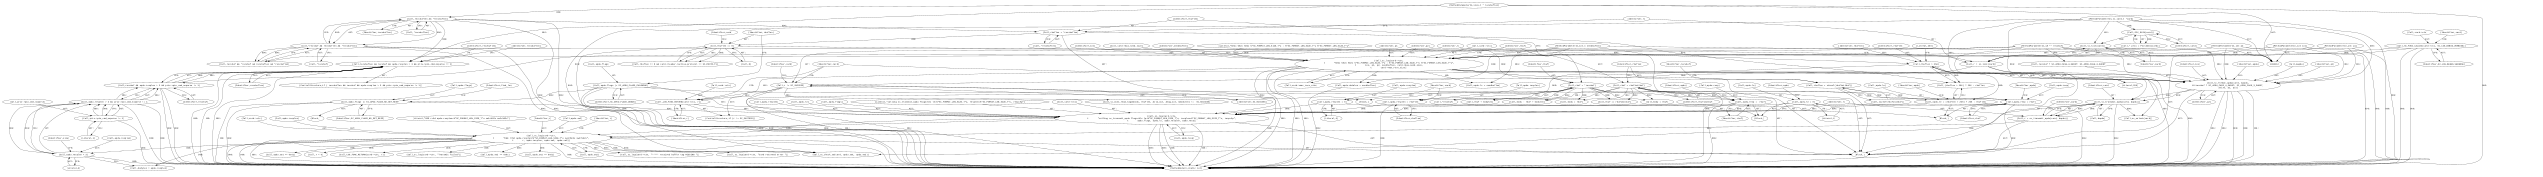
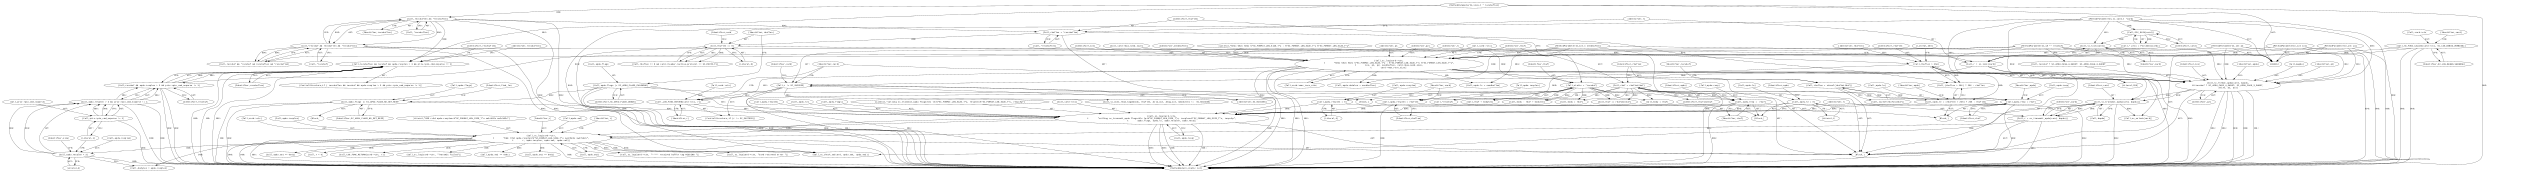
none -> (2306, 52)
(746, 64) -> (746, 64)
(1582, 85) -> (1582, 85)
(34, 116) -> (81, 146)
(1307, 159) -> (1638, 167)
